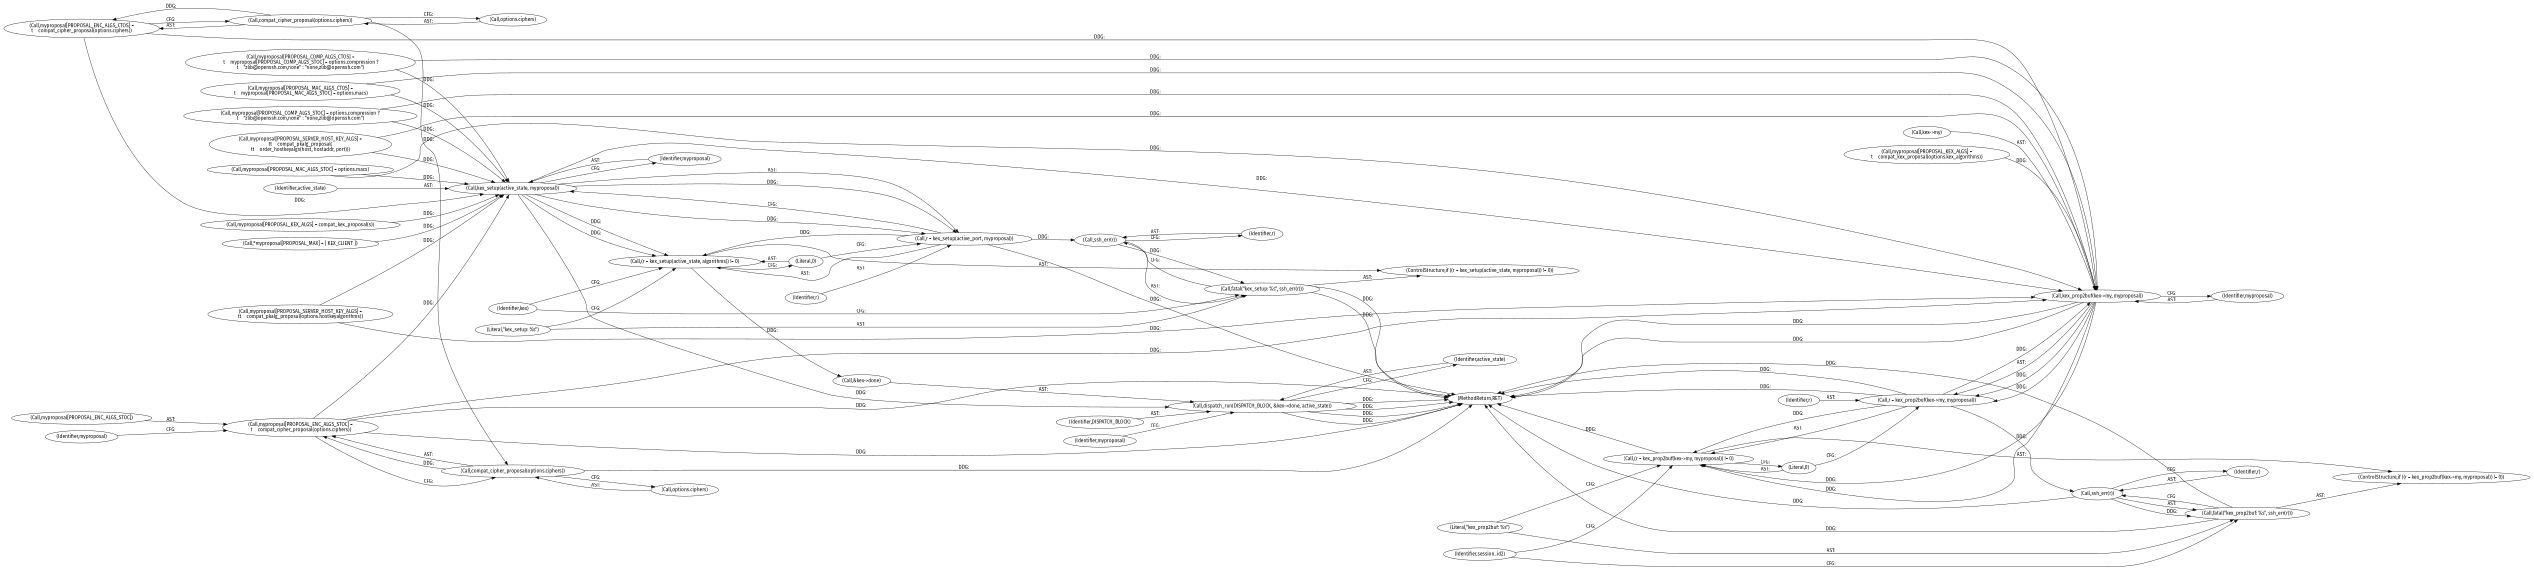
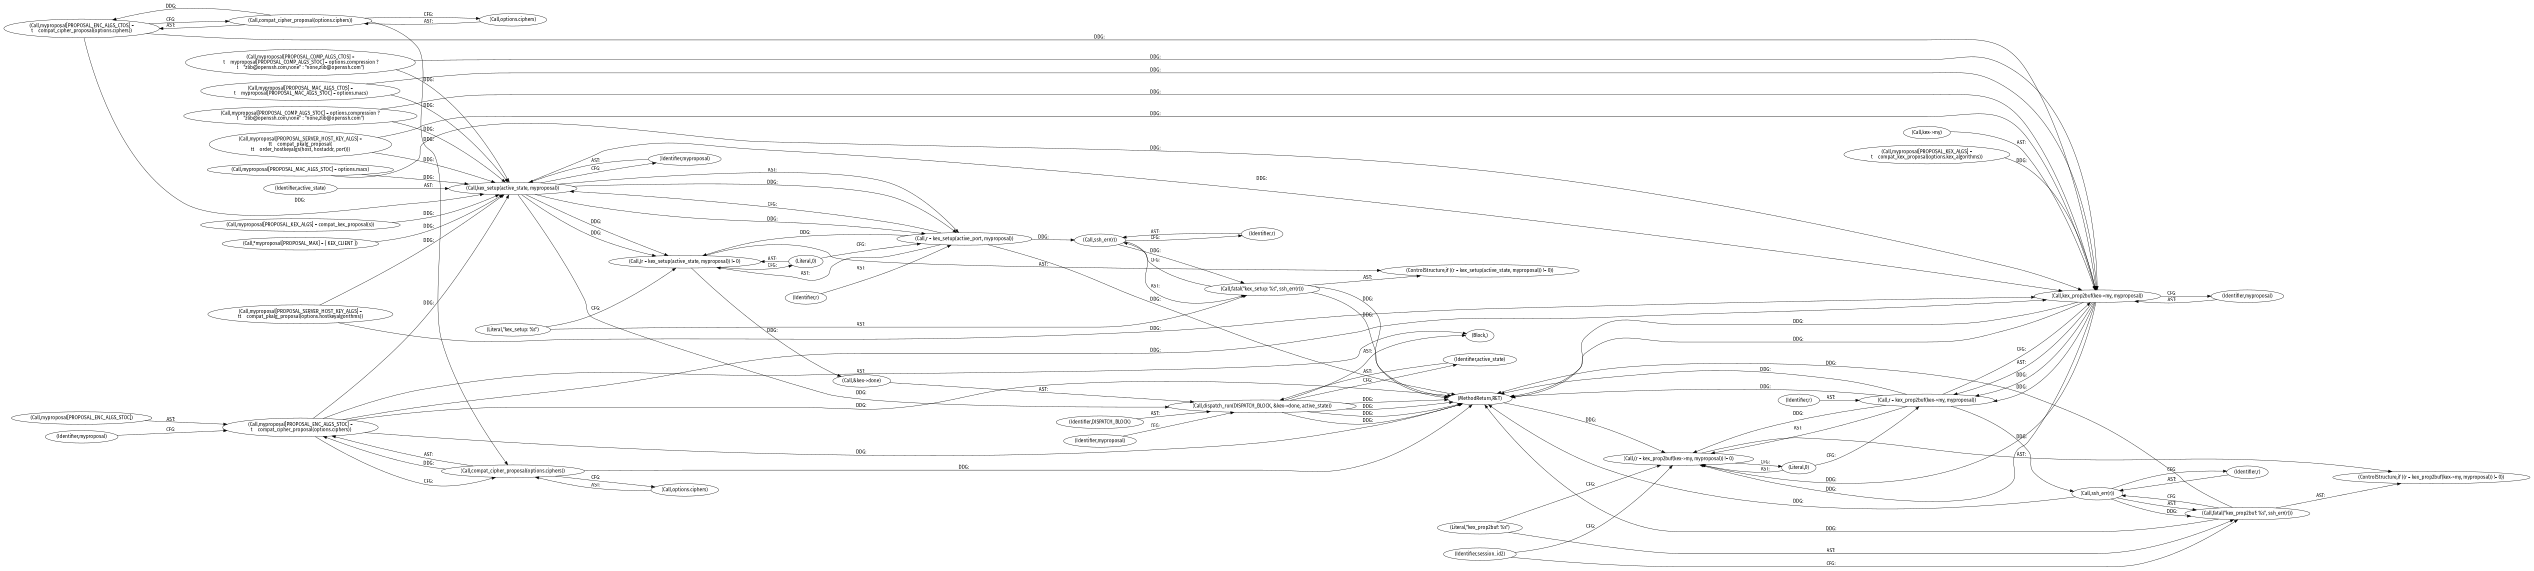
(685, 262) -> (685, 262)
(513, 309) -> none
none -> (1480, 336)
(2022, 349) -> (2022, 349)
(1580, 429) -> (1584, 422)
